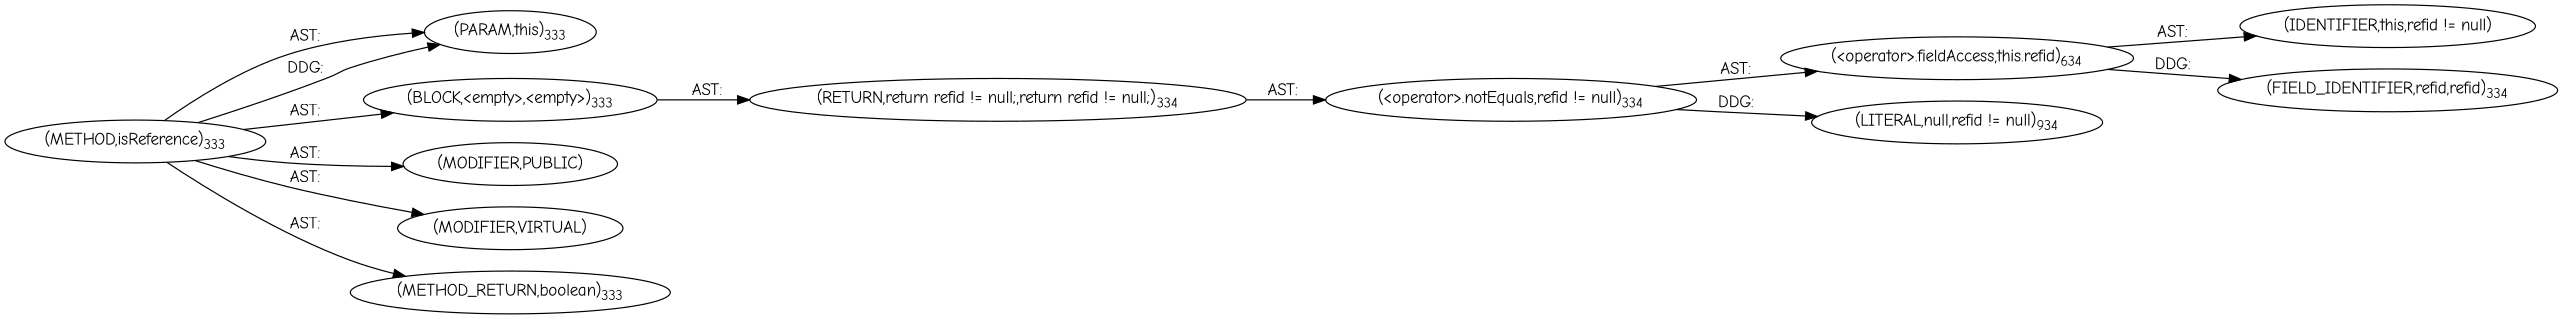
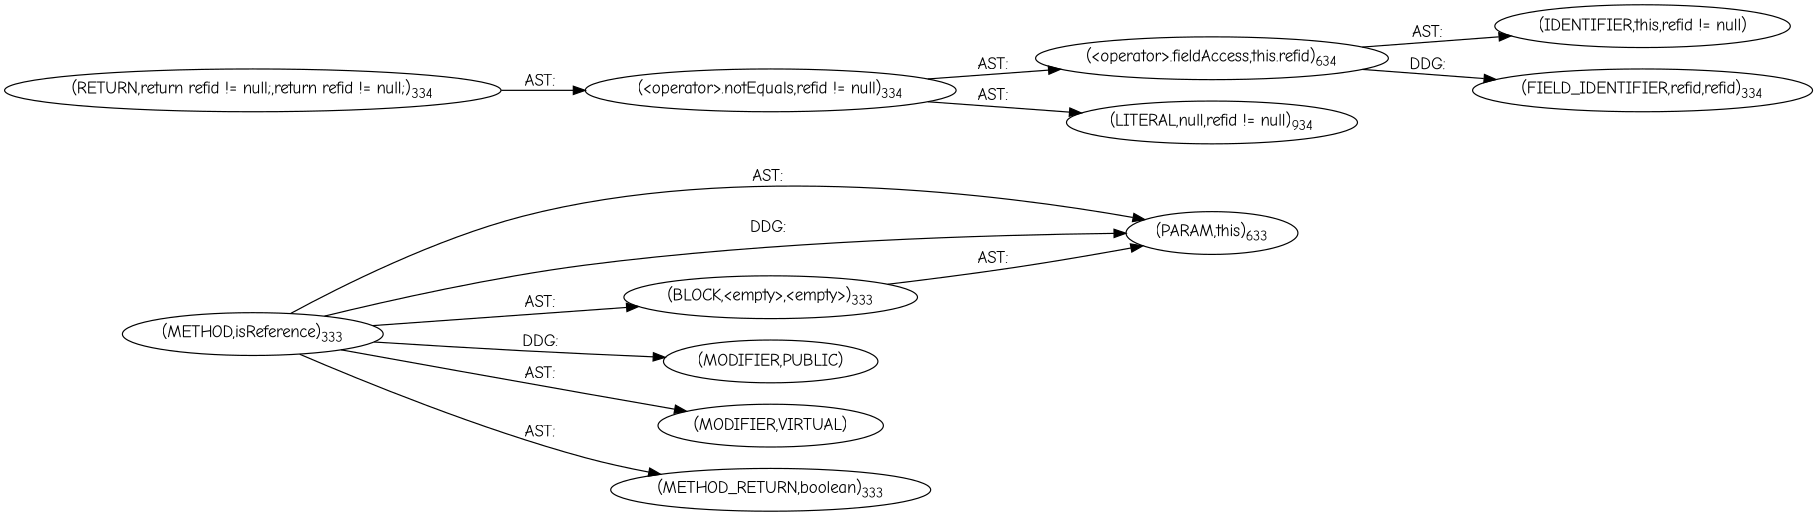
(555, 30) -> (1257, 231)
(697, 100) -> (1010, 268)
(1739, 103) -> (996, 96)
(308, 154) -> (543, 342)
